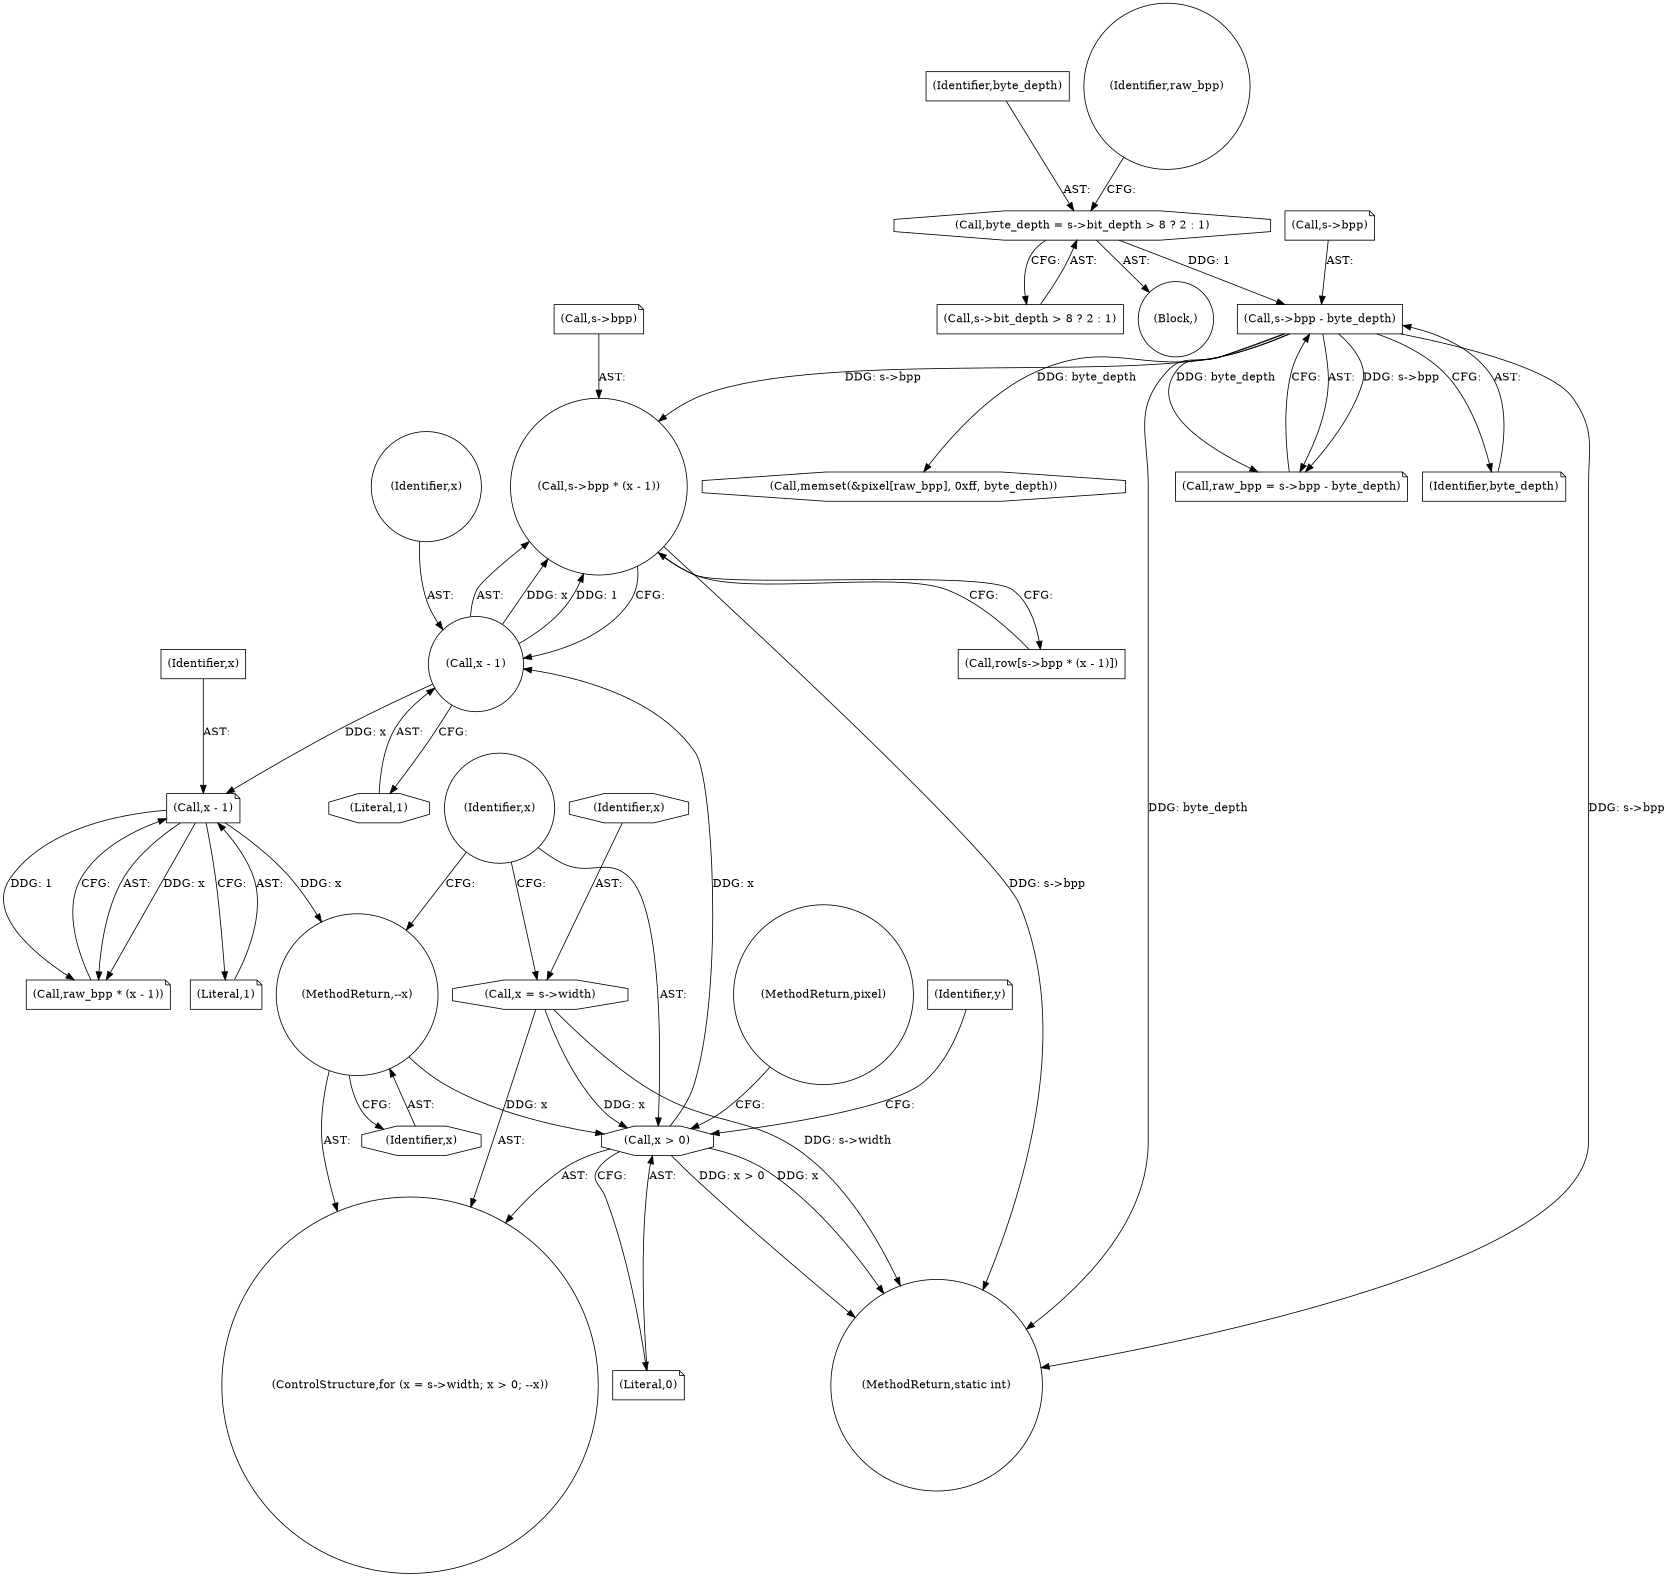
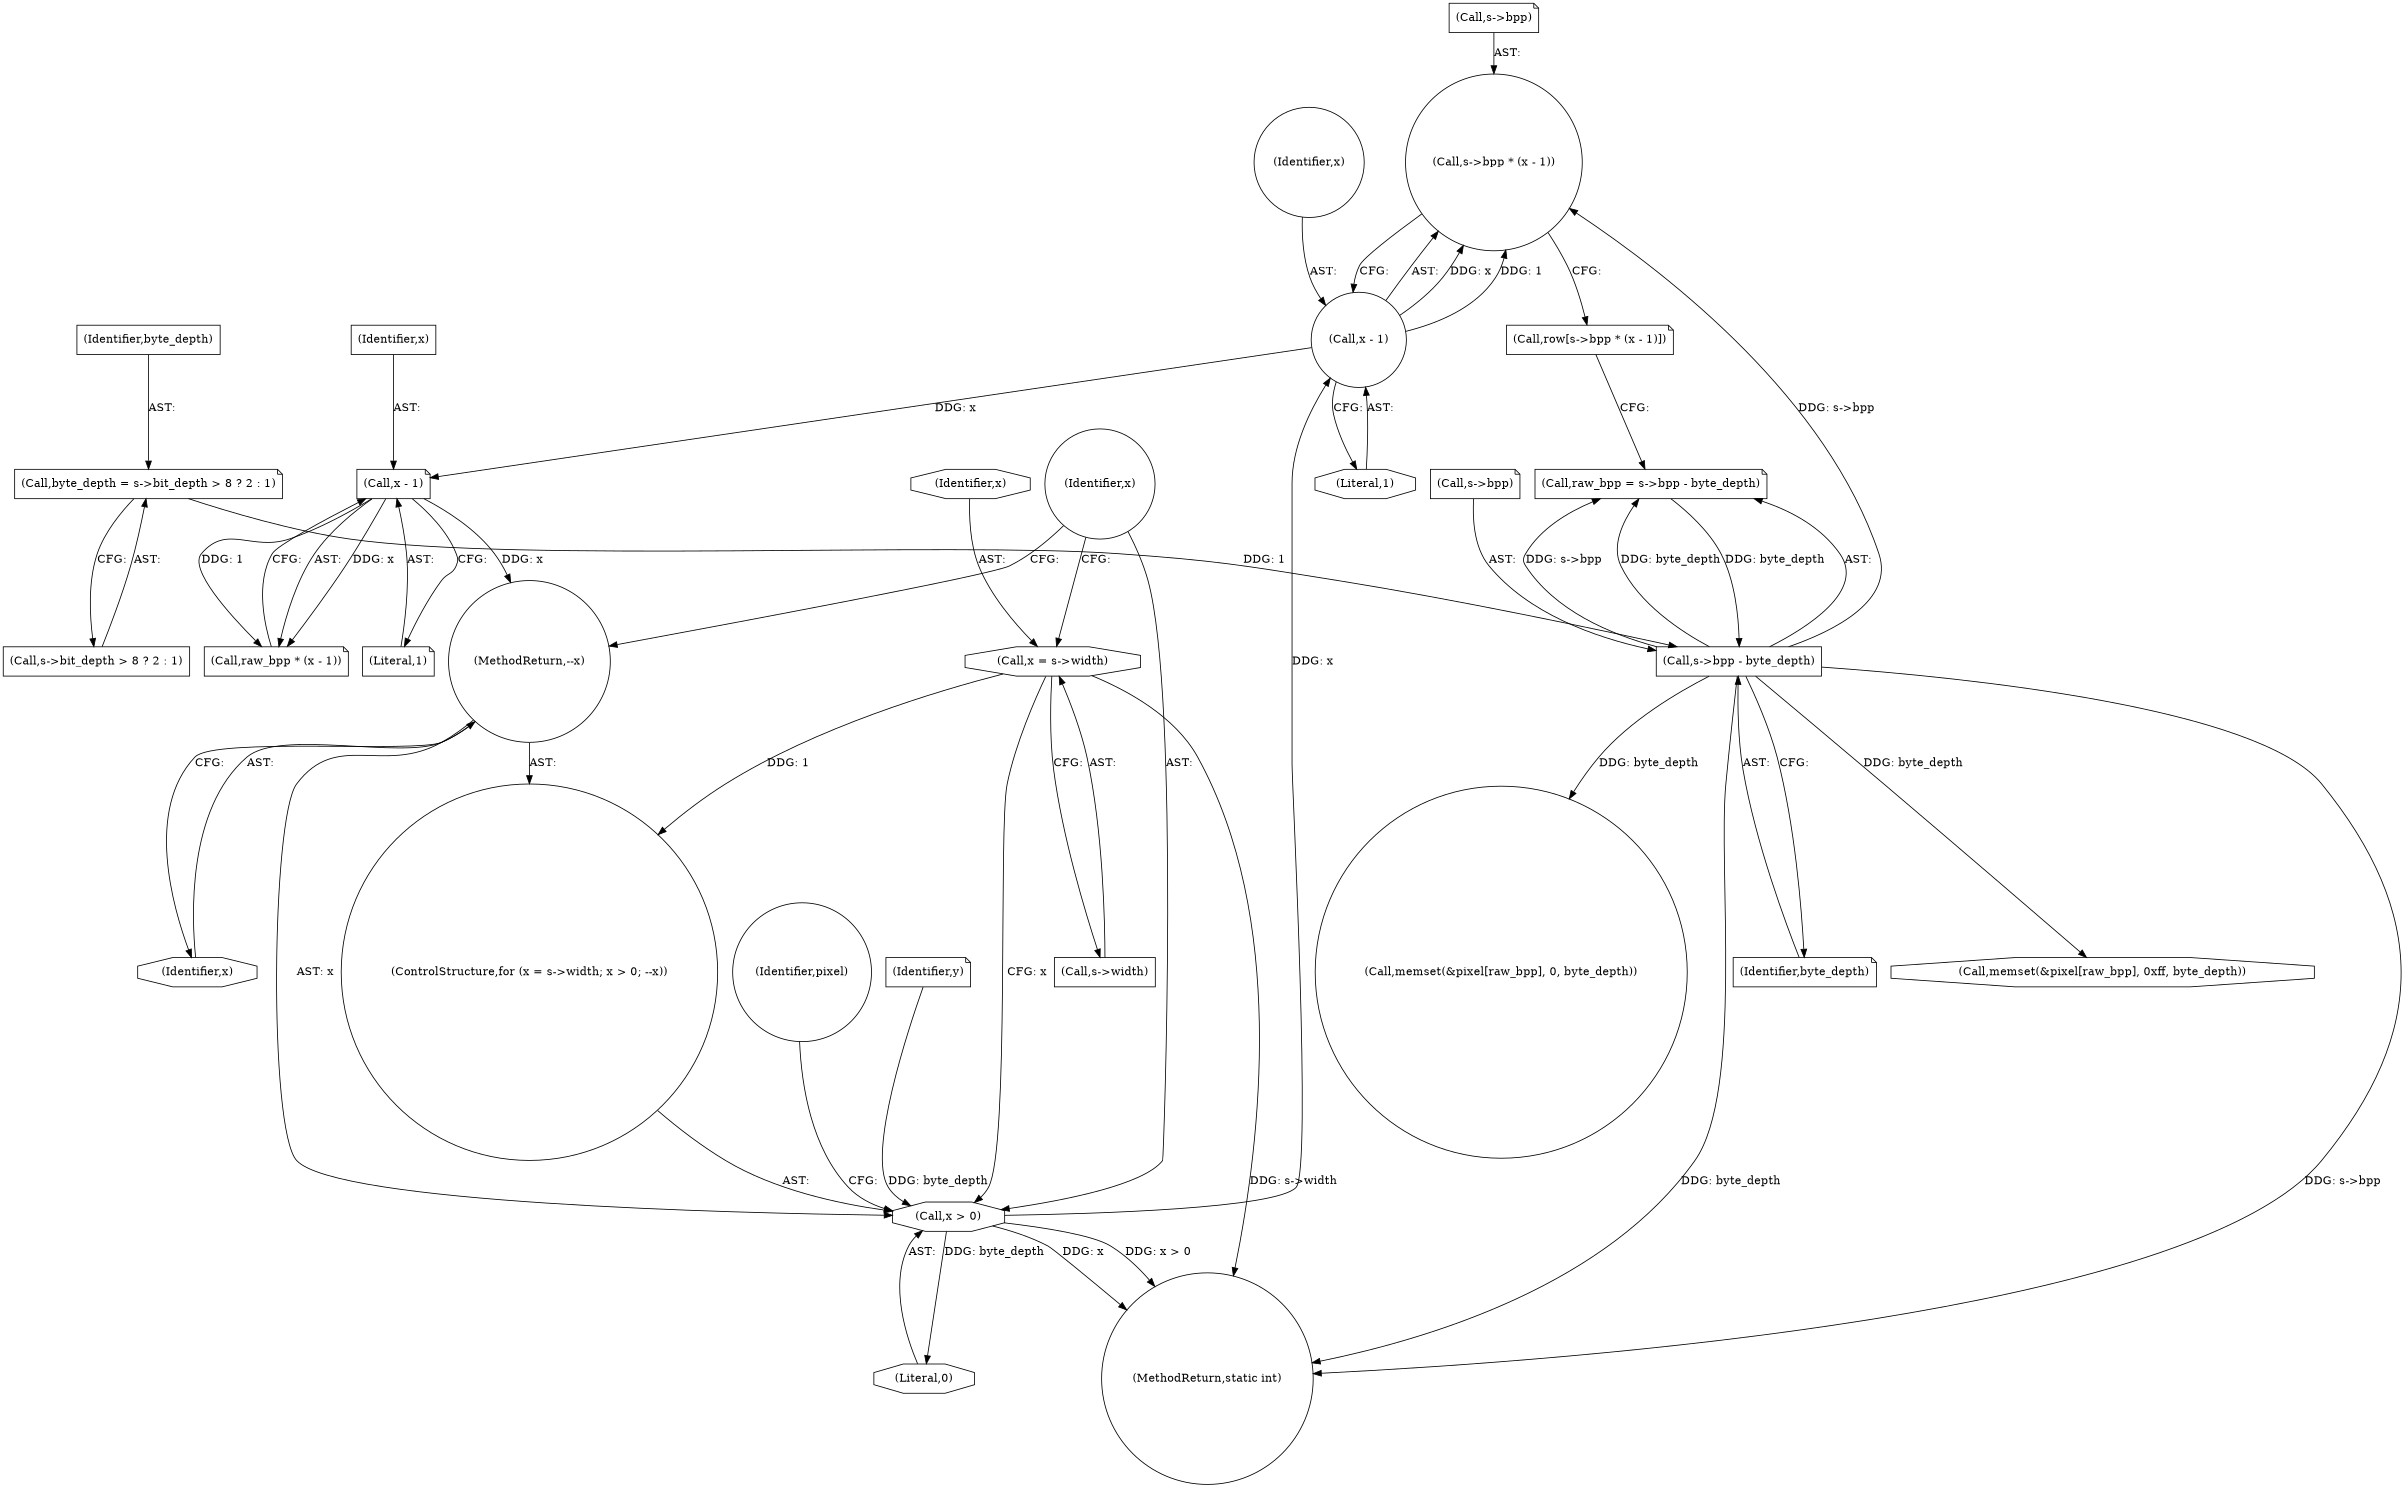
(1167, 86) -> none
(1082, 226) -> (149, 484)
(1176, 319) -> none
(1308, 378) -> (1775, 560)
(932, 586) -> (1619, 408)
(1042, 664) -> (1590, 340)
(984, 858) -> none
none -> (1105, 972)
none -> (1501, 972)
(823, 995) -> (802, 972)
(527, 1105) -> (315, 972)
(625, 1105) -> (1027, 972)
(902, 1105) -> (938, 1181)
(513, 1141) -> (788, 763)
(555, 1175) -> (763, 1179)
(614, 1176) -> (995, 1252)
(649, 1385) -> (924, 1379)
